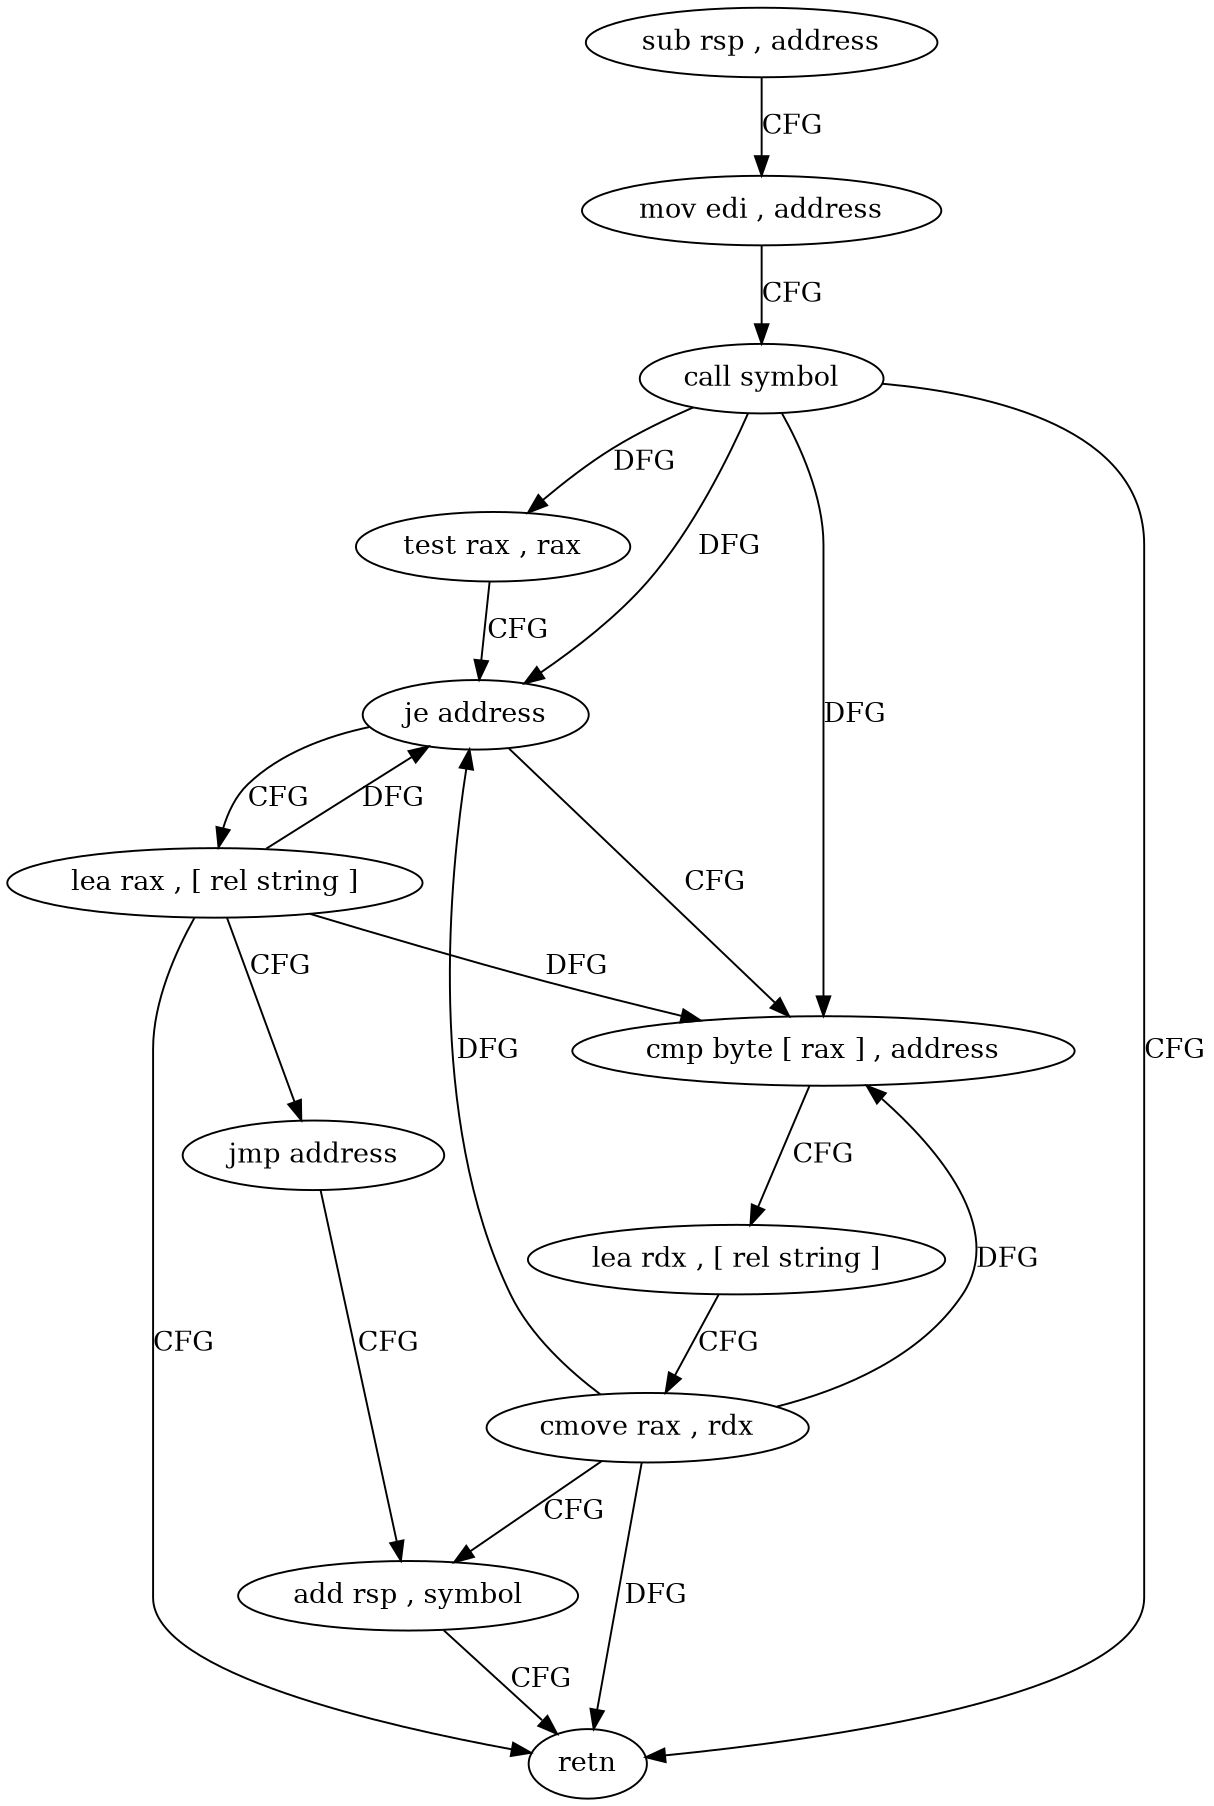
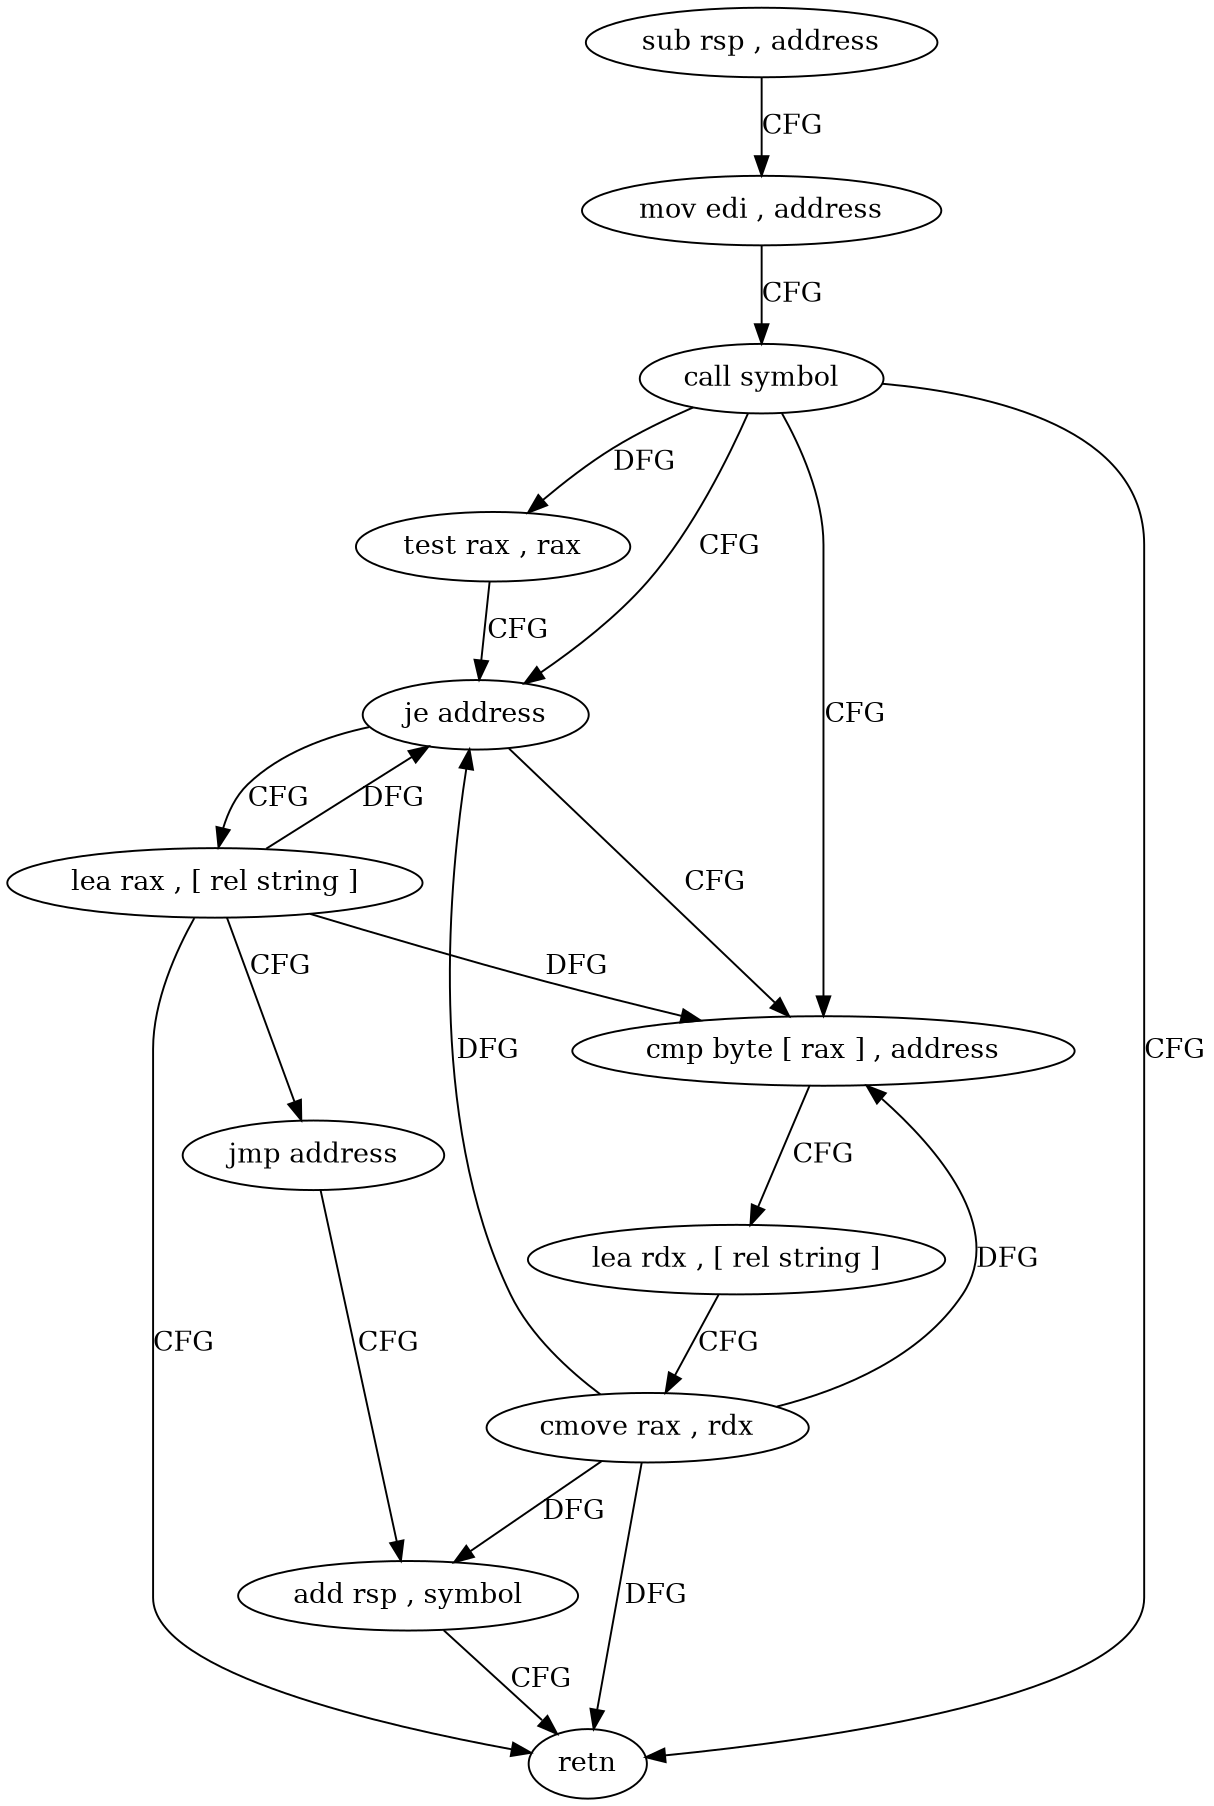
(730, 547) -> (730, 547)
(855, 715) -> (855, 715)
(574, 1512) -> (574, 1512)
